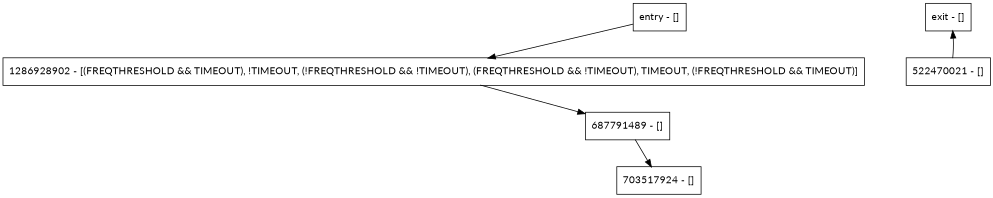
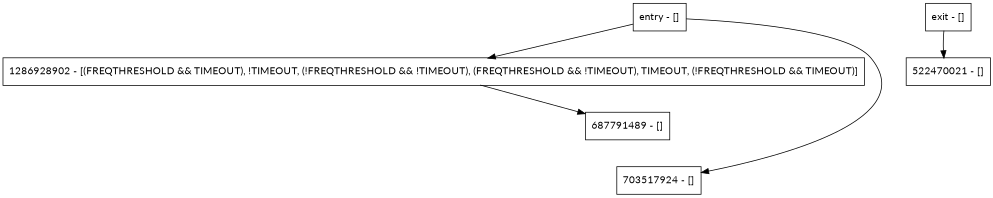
(953, 48) -> (943, 41)
(641, 150) -> (880, 76)
